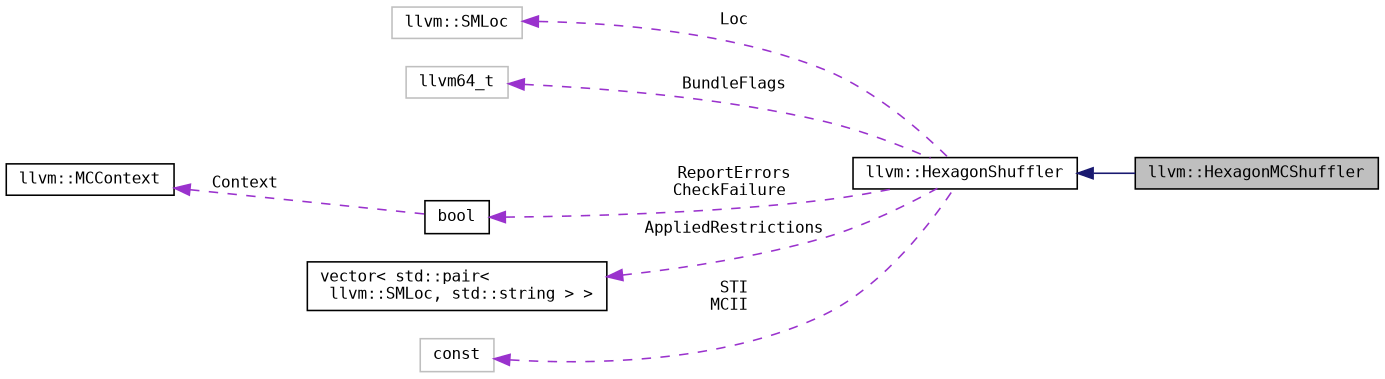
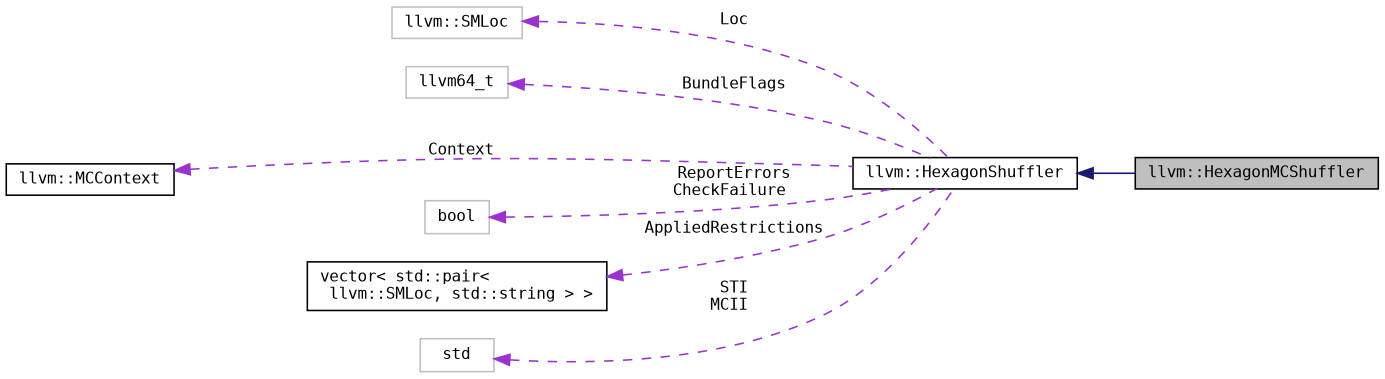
(307, 202) -> (522, 159)
(457, 217) -> (457, 217)
(457, 355) -> (457, 355)
